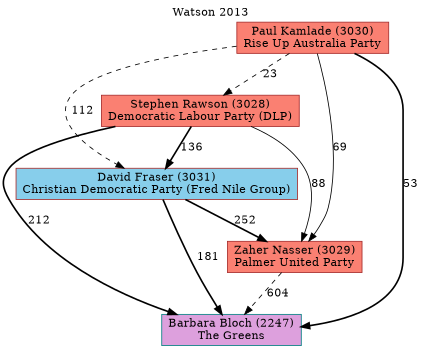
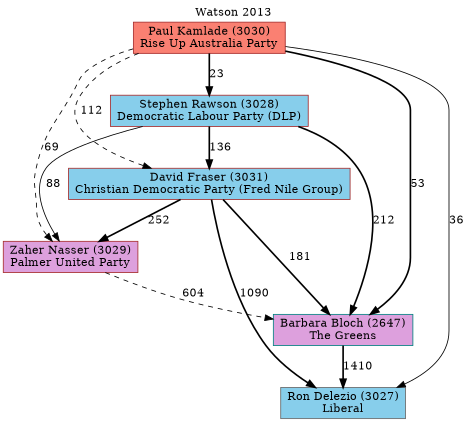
(260, 72) -> (209, 70)
(200, 111) -> (209, 111)
(333, 145) -> (53, 125)
(295, 257) -> (71, 257)
(232, 330) -> (343, 330)
none -> (343, 403)
